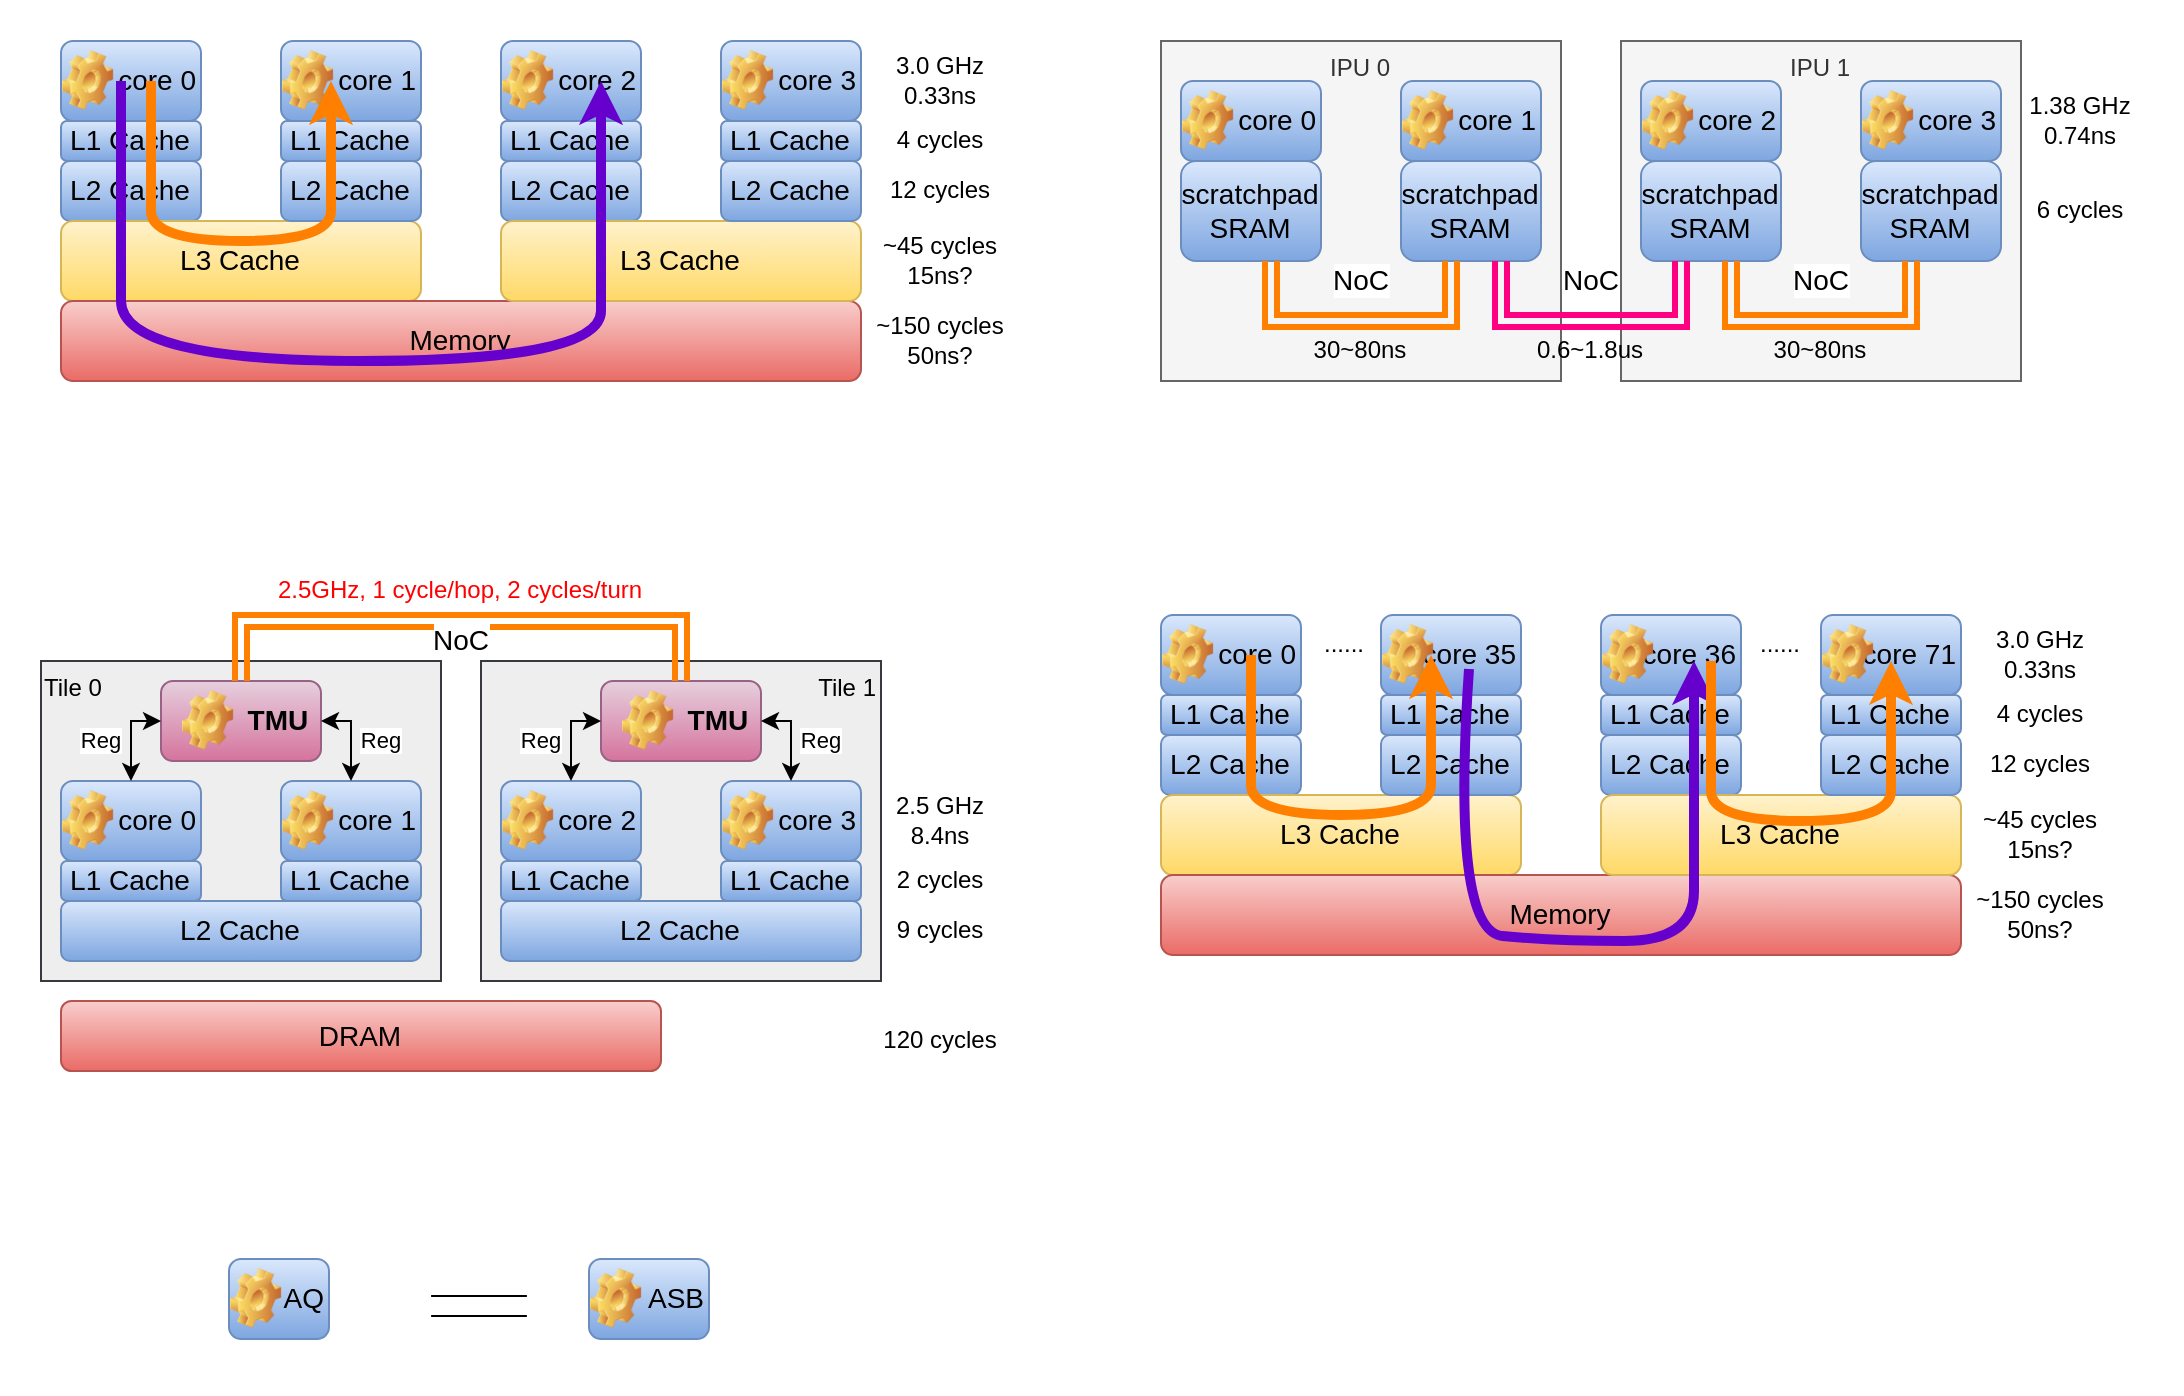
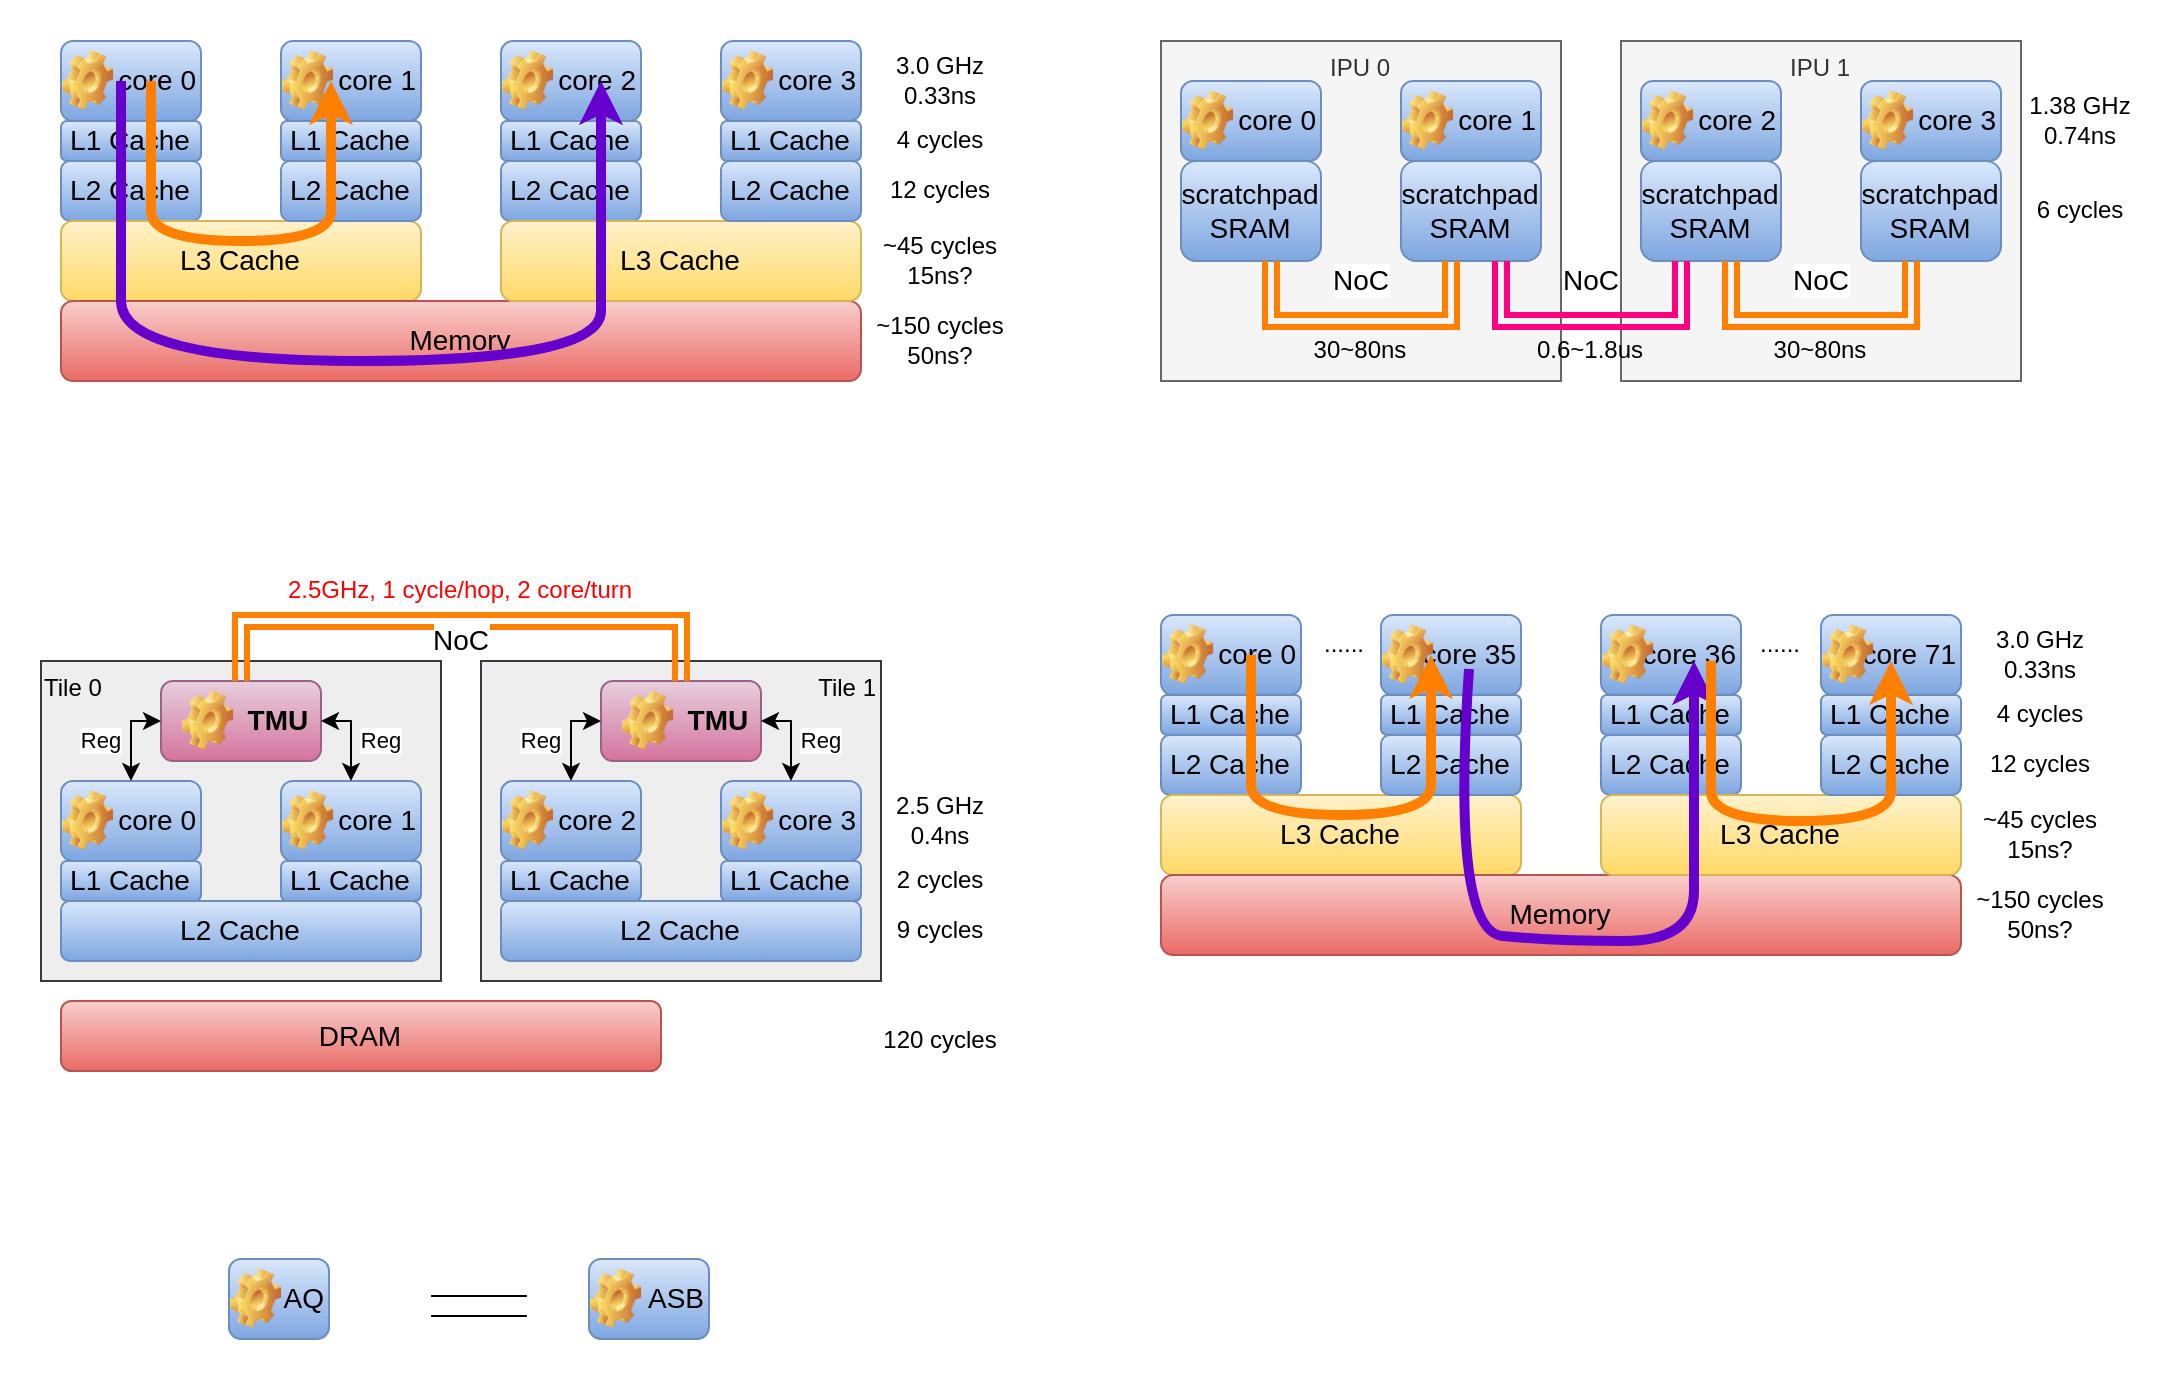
(461, 591) -> (461, 591)
(941, 821) -> (941, 821)
